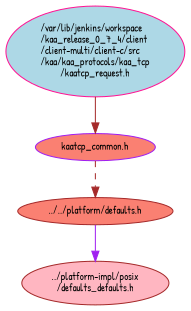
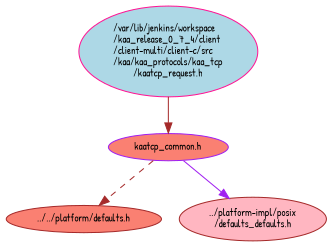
(95, 238) -> (202, 176)
